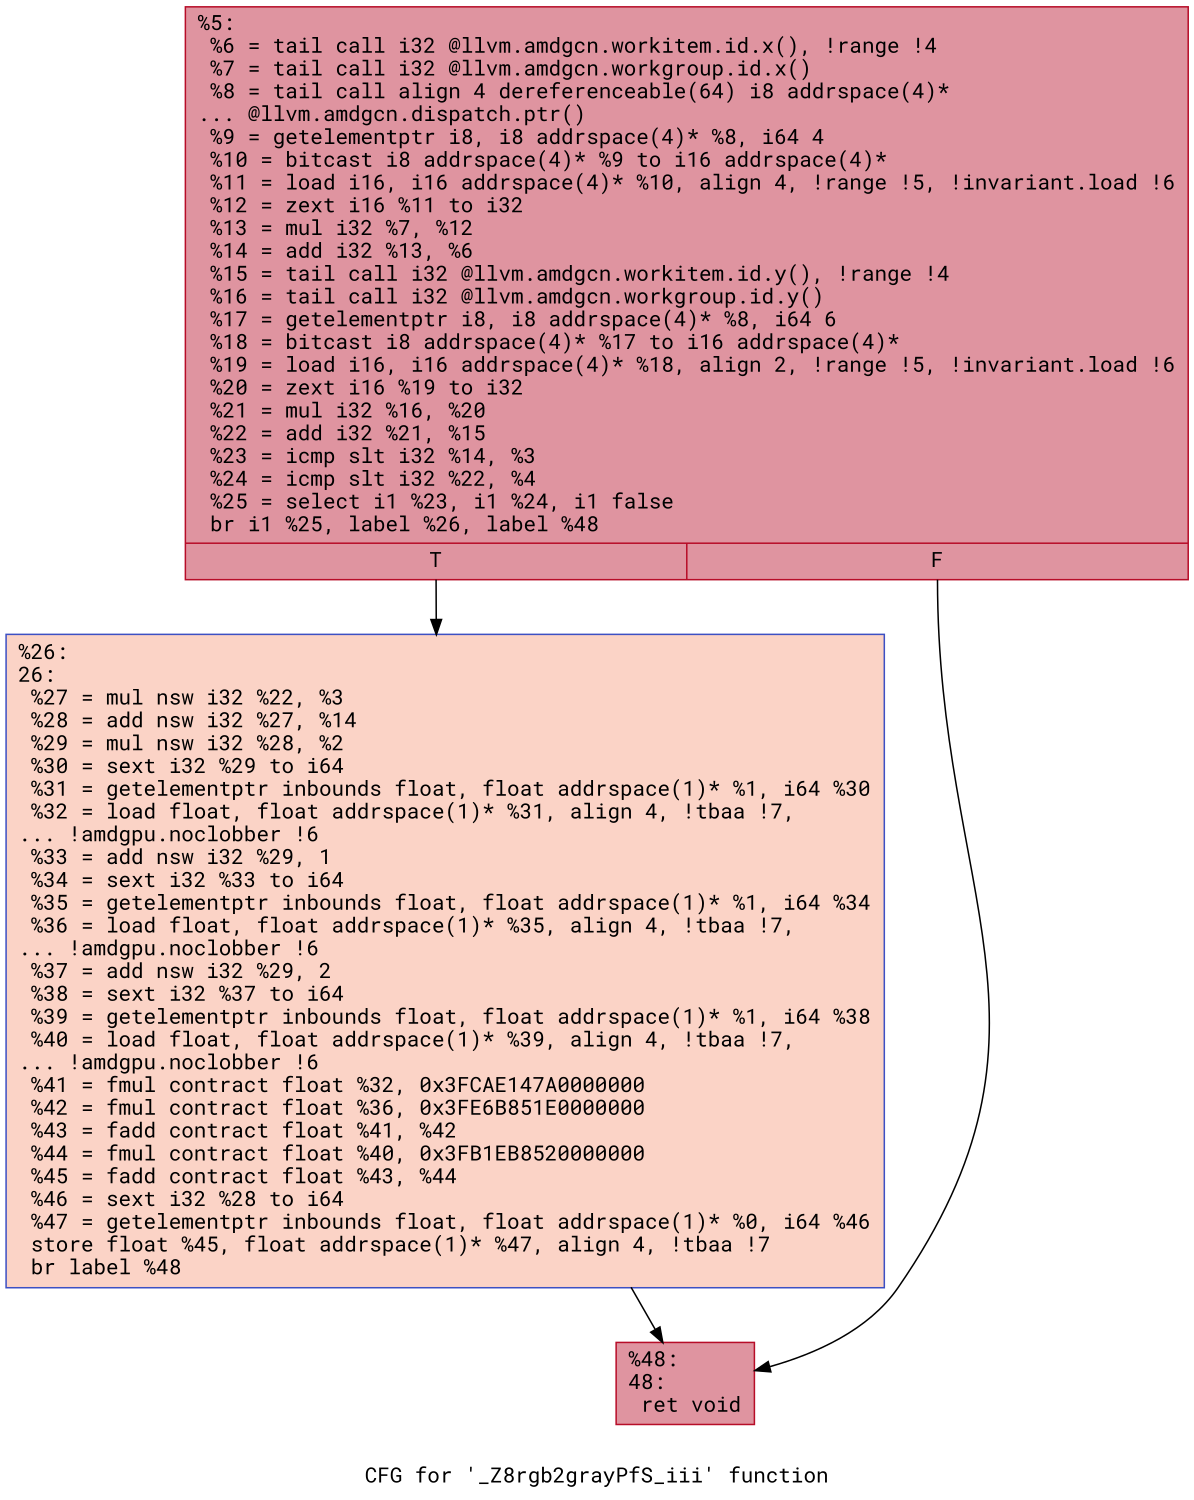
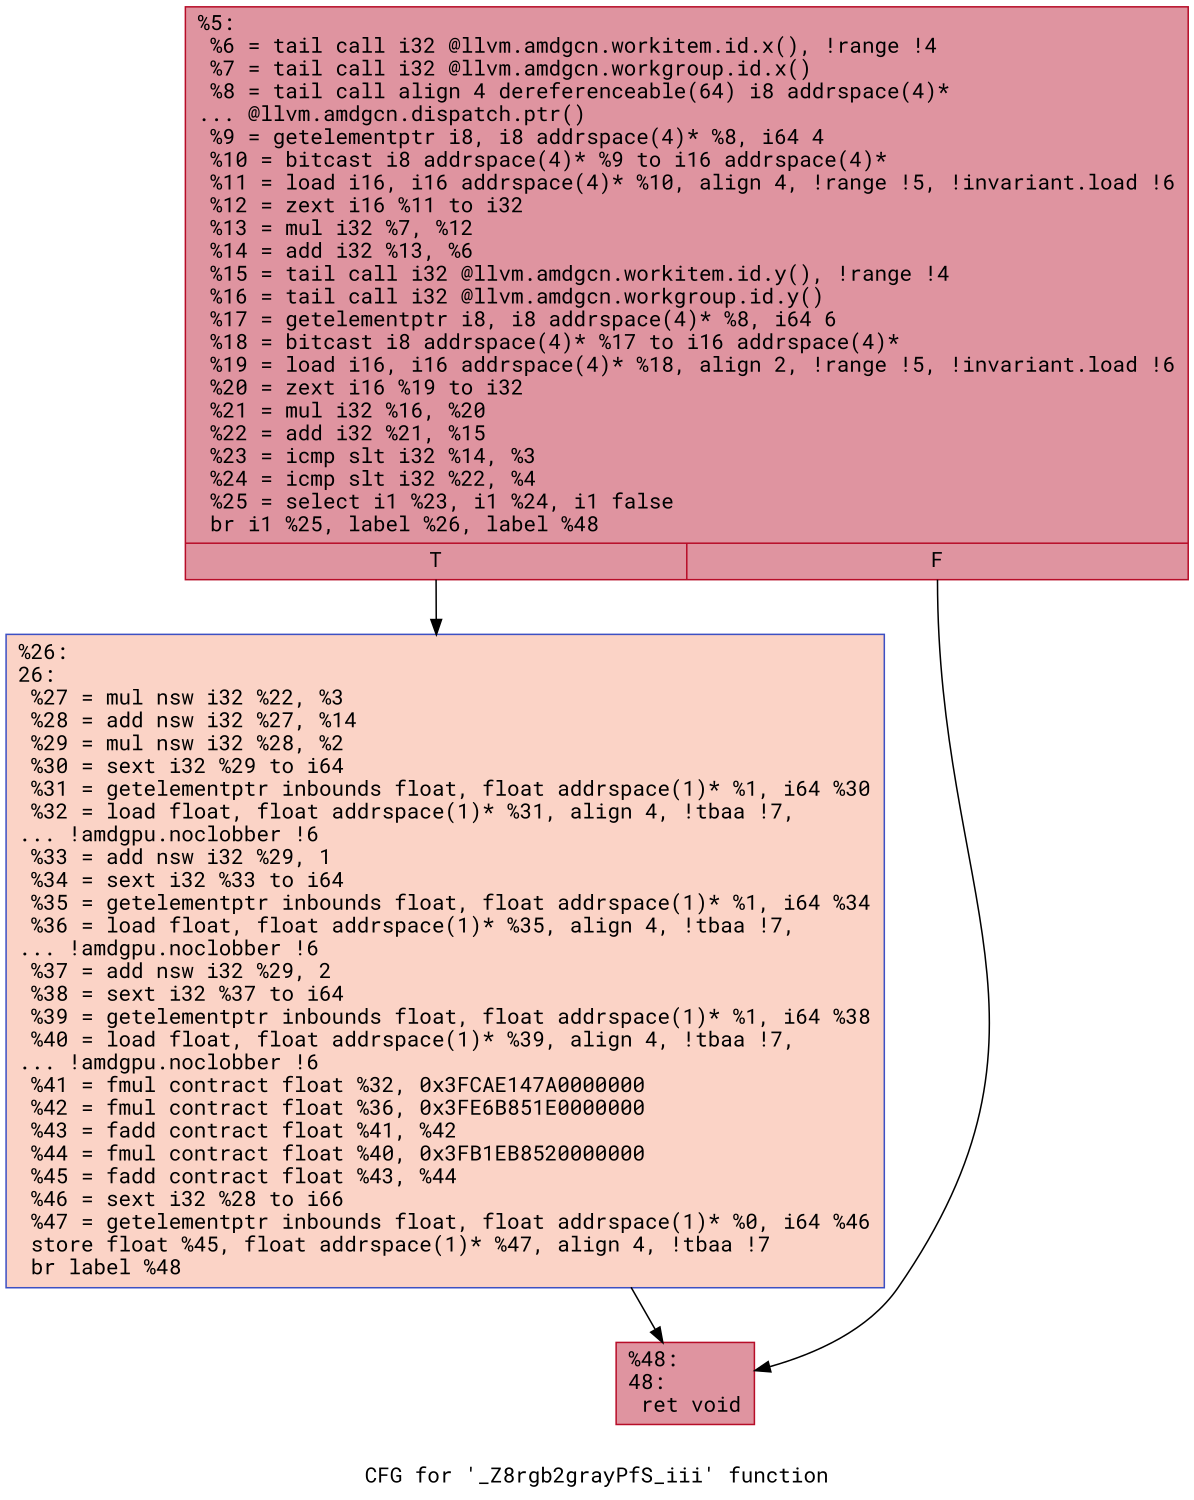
(182, 1200) -> (182, 1200)
